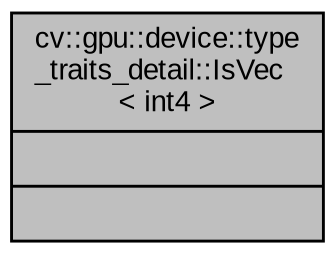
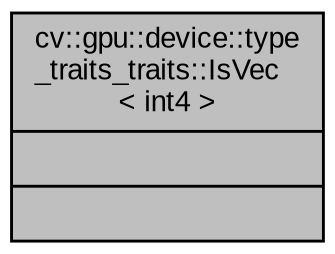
(160, 71) -> (157, 71)
